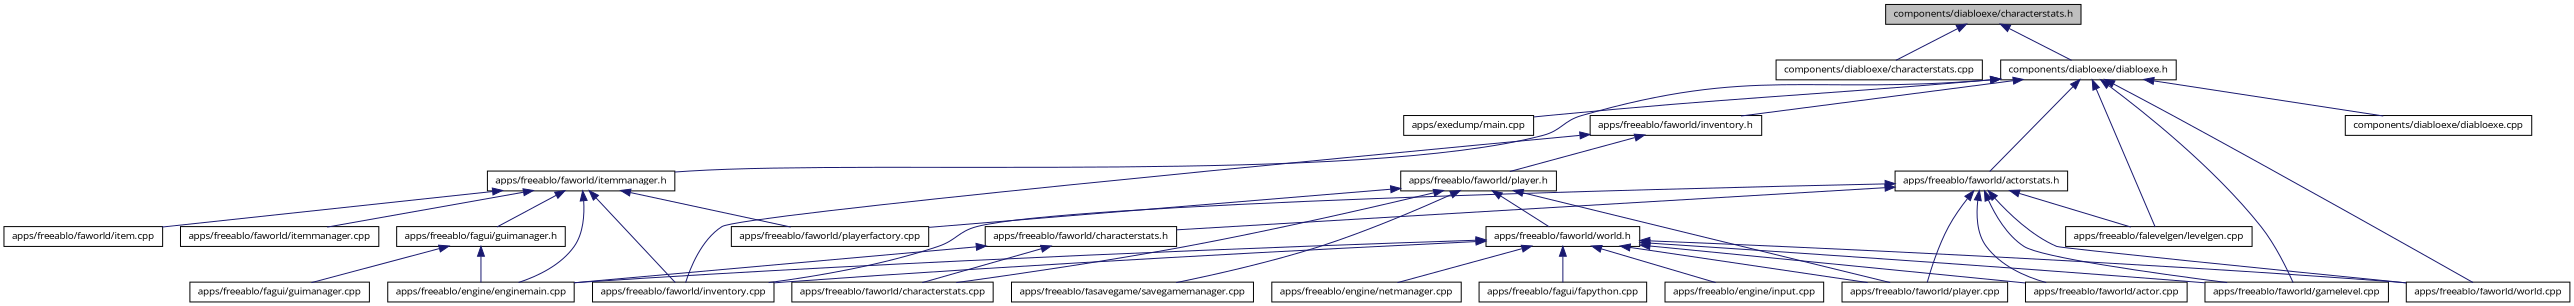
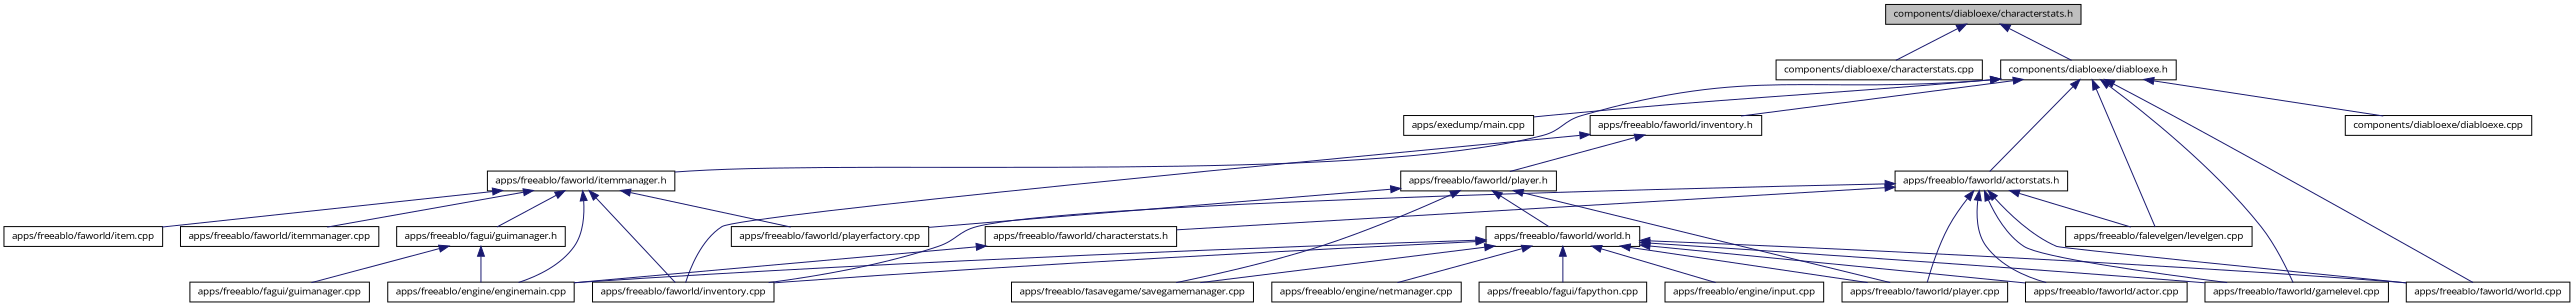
none -> (1343, 265)
(892, 292) -> none
